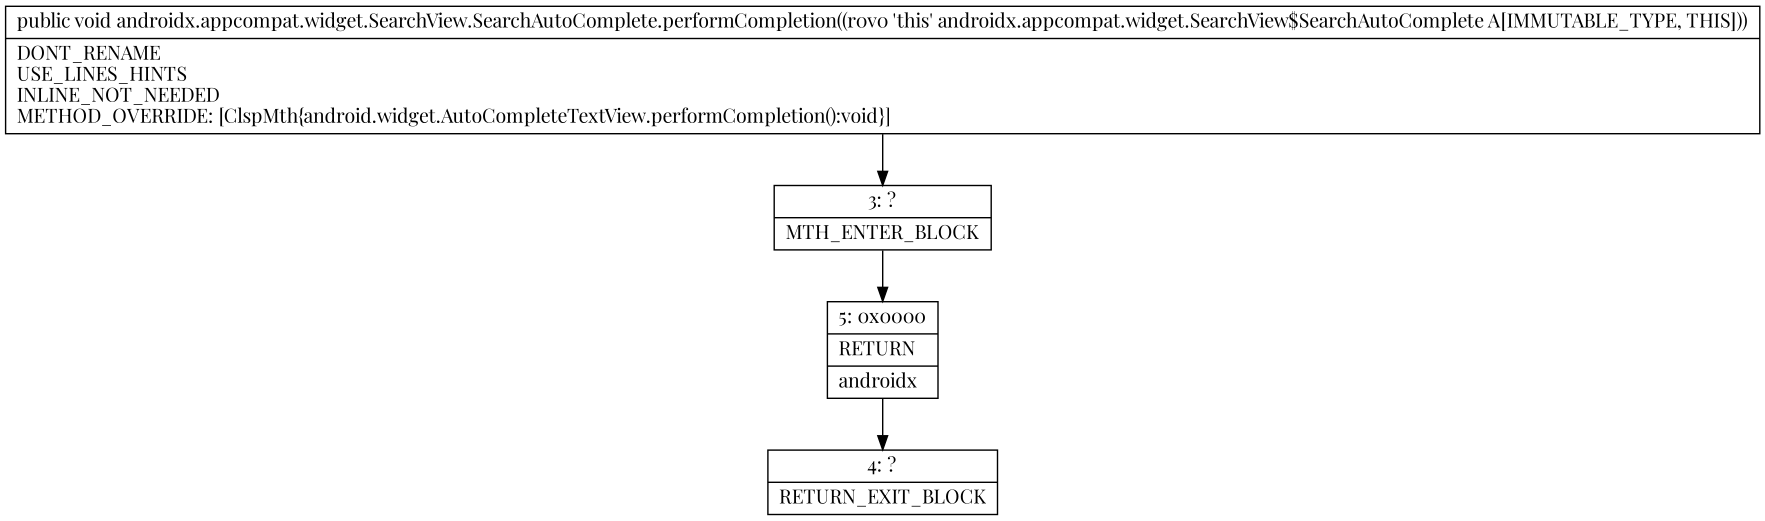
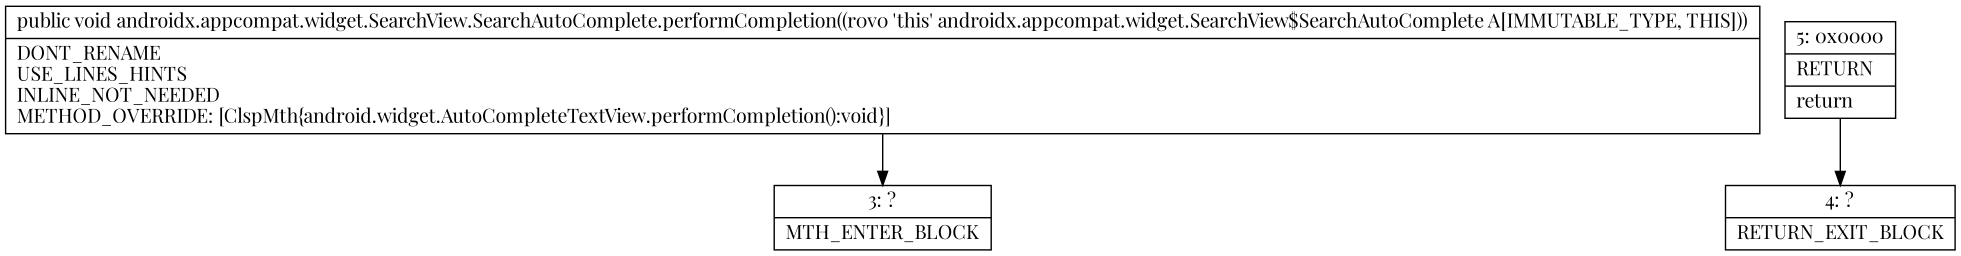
(883, 269) -> none
(878, 382) -> (1825, 102)
